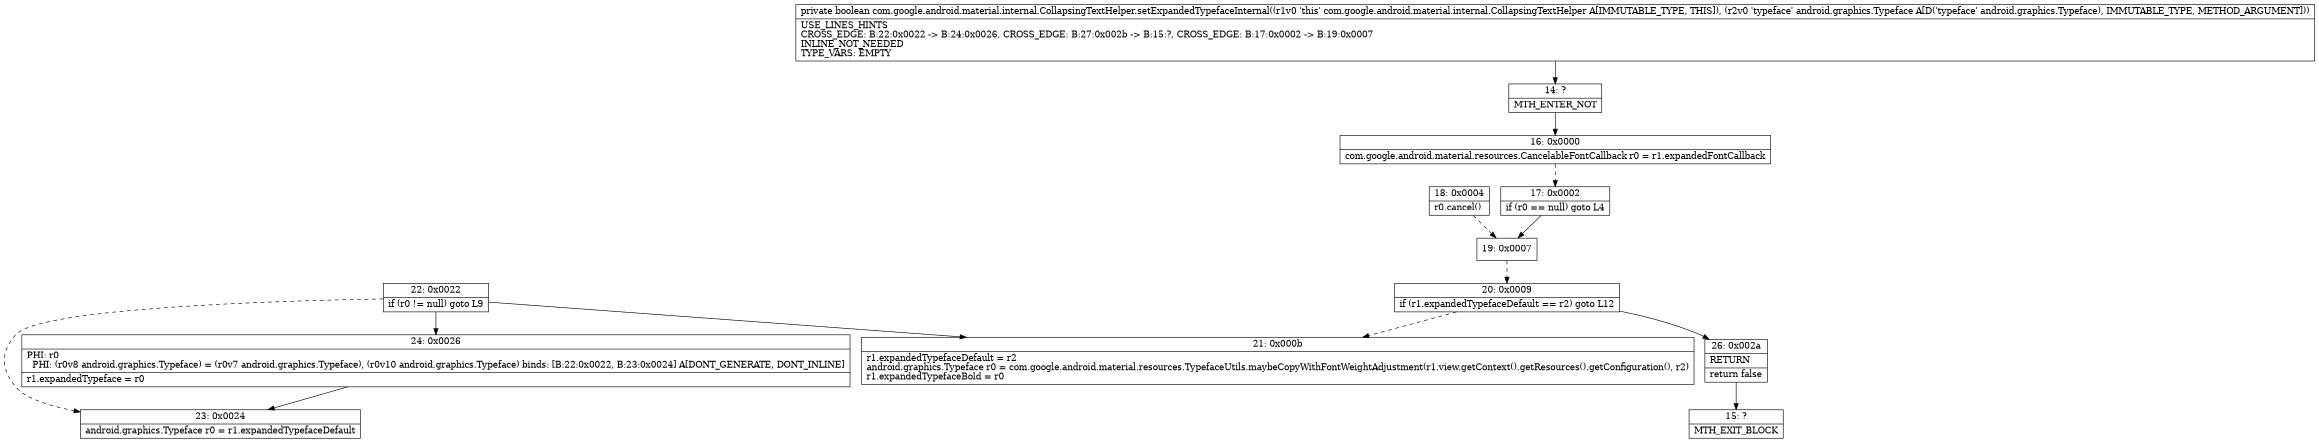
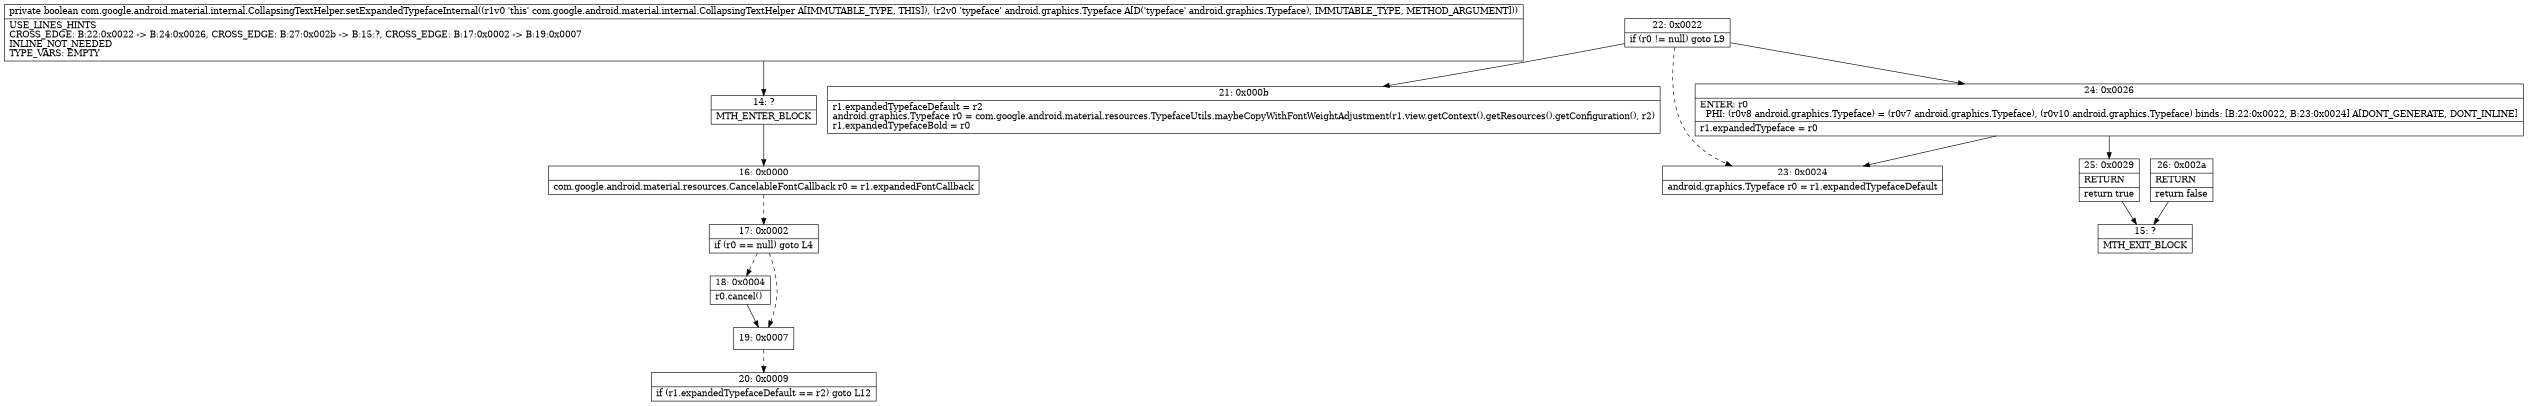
(1555, 105) -> (764, 117)
none -> (2109, 180)
(1482, 224) -> (751, 313)
(1532, 224) -> (777, 287)
none -> (753, 262)
(1662, 321) -> none
(1413, 324) -> none
(44, 356) -> (1725, 105)
